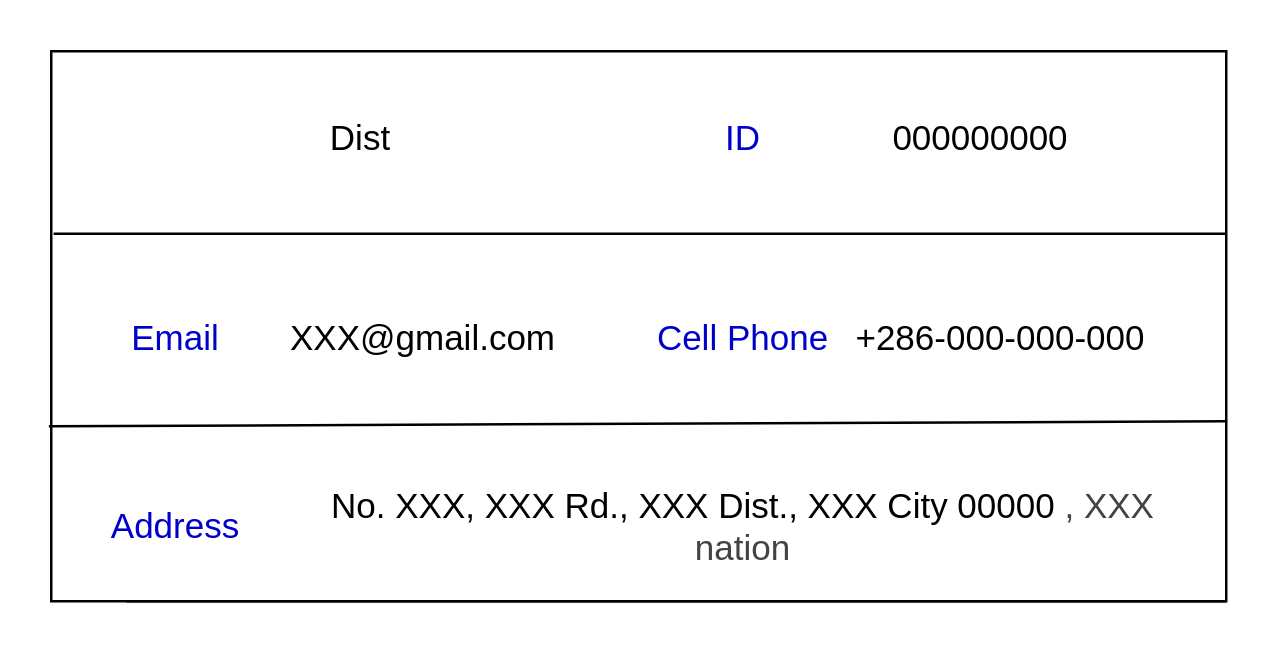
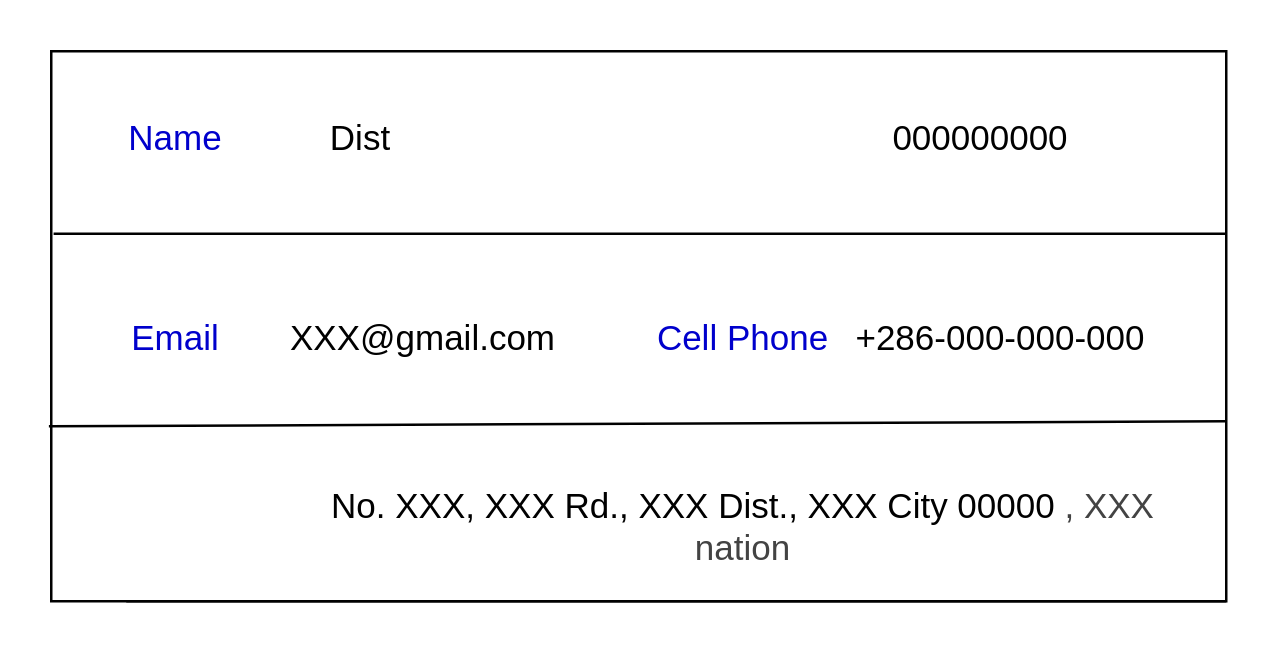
none -> (176, 139)
(744, 139) -> none
(176, 527) -> none
